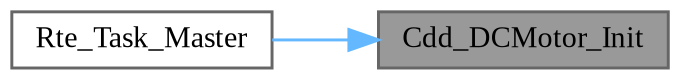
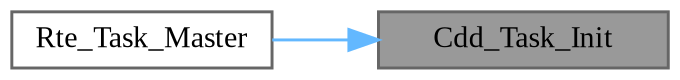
(523, 40) -> (523, 40)
